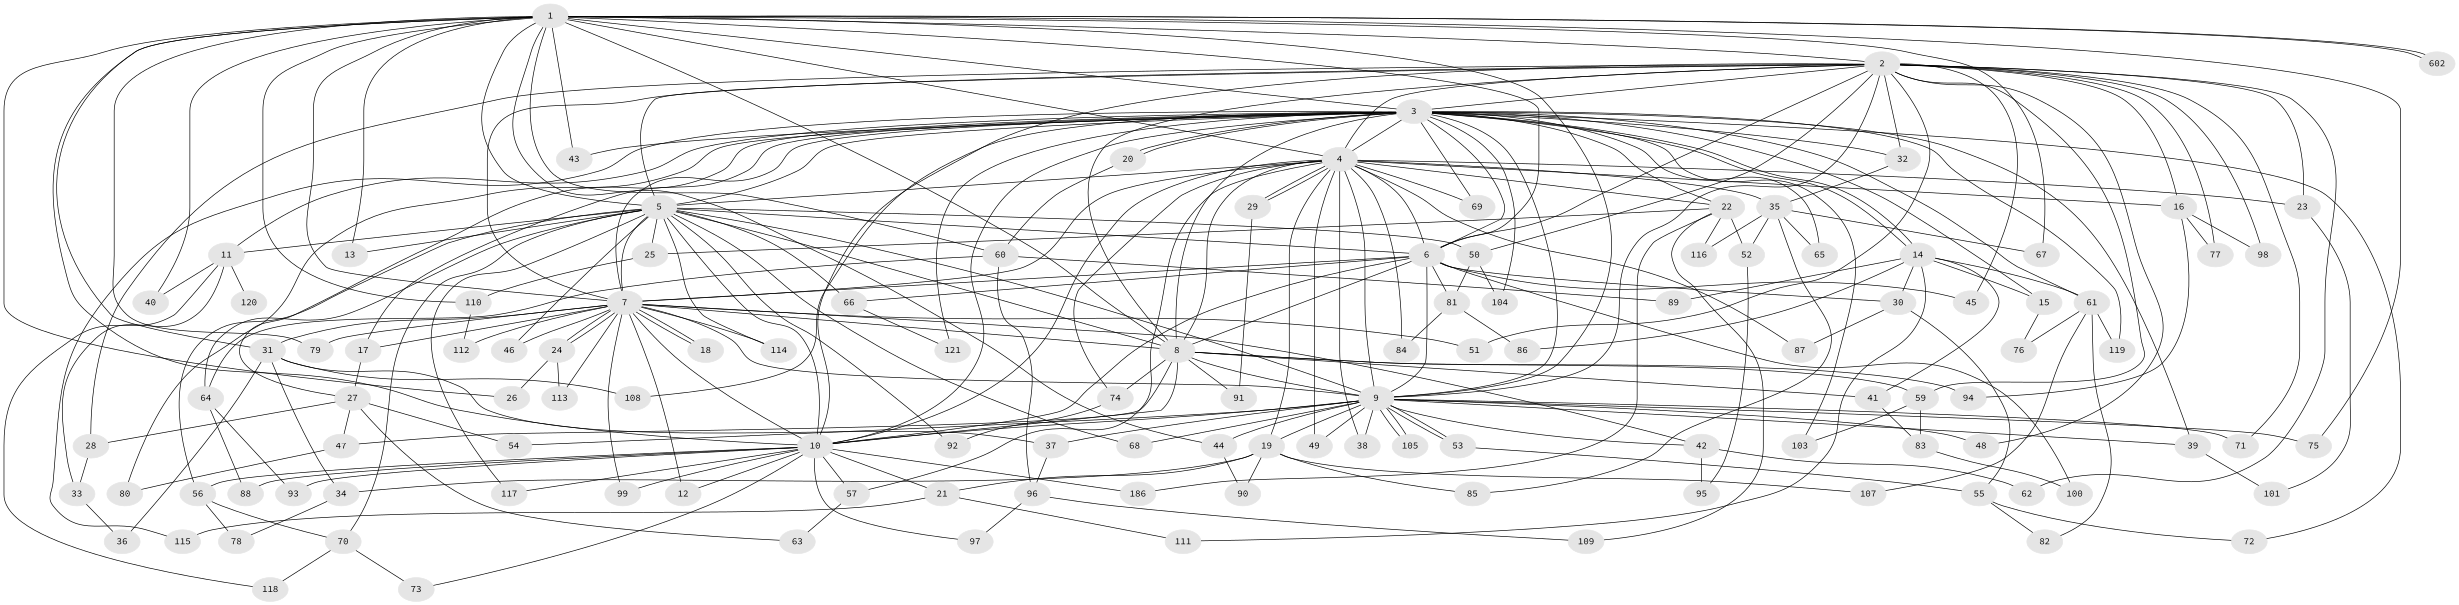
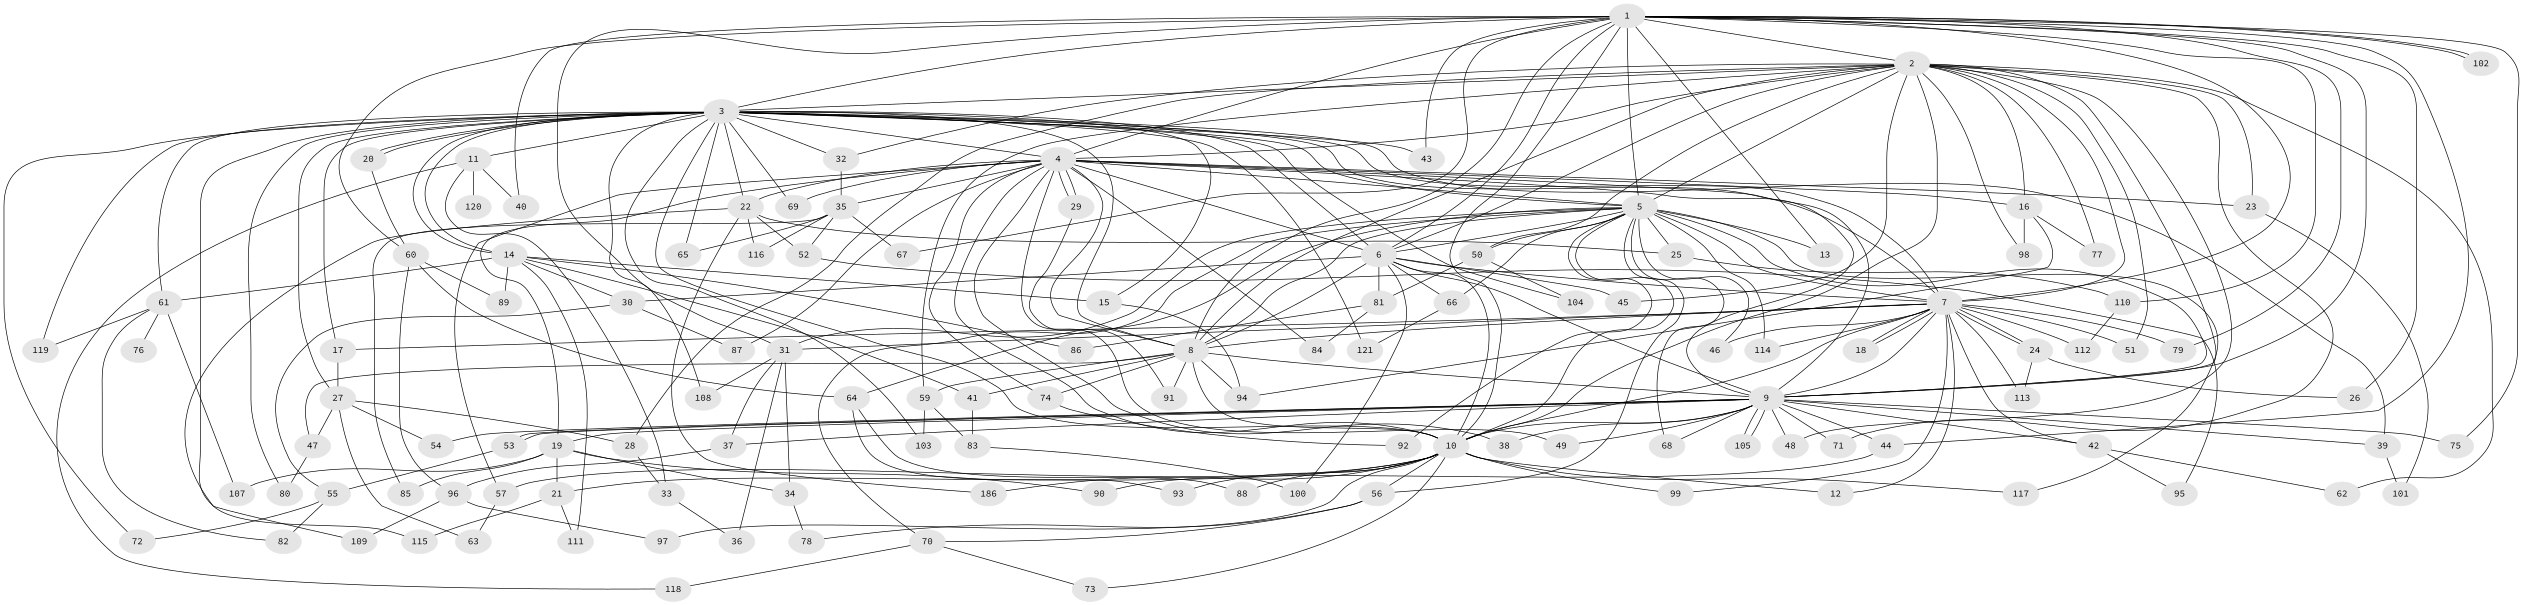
(2437, 64) -> (2481, 64)
(443, 230) -> (1219, 248)
(2031, 327) -> (1189, 322)
